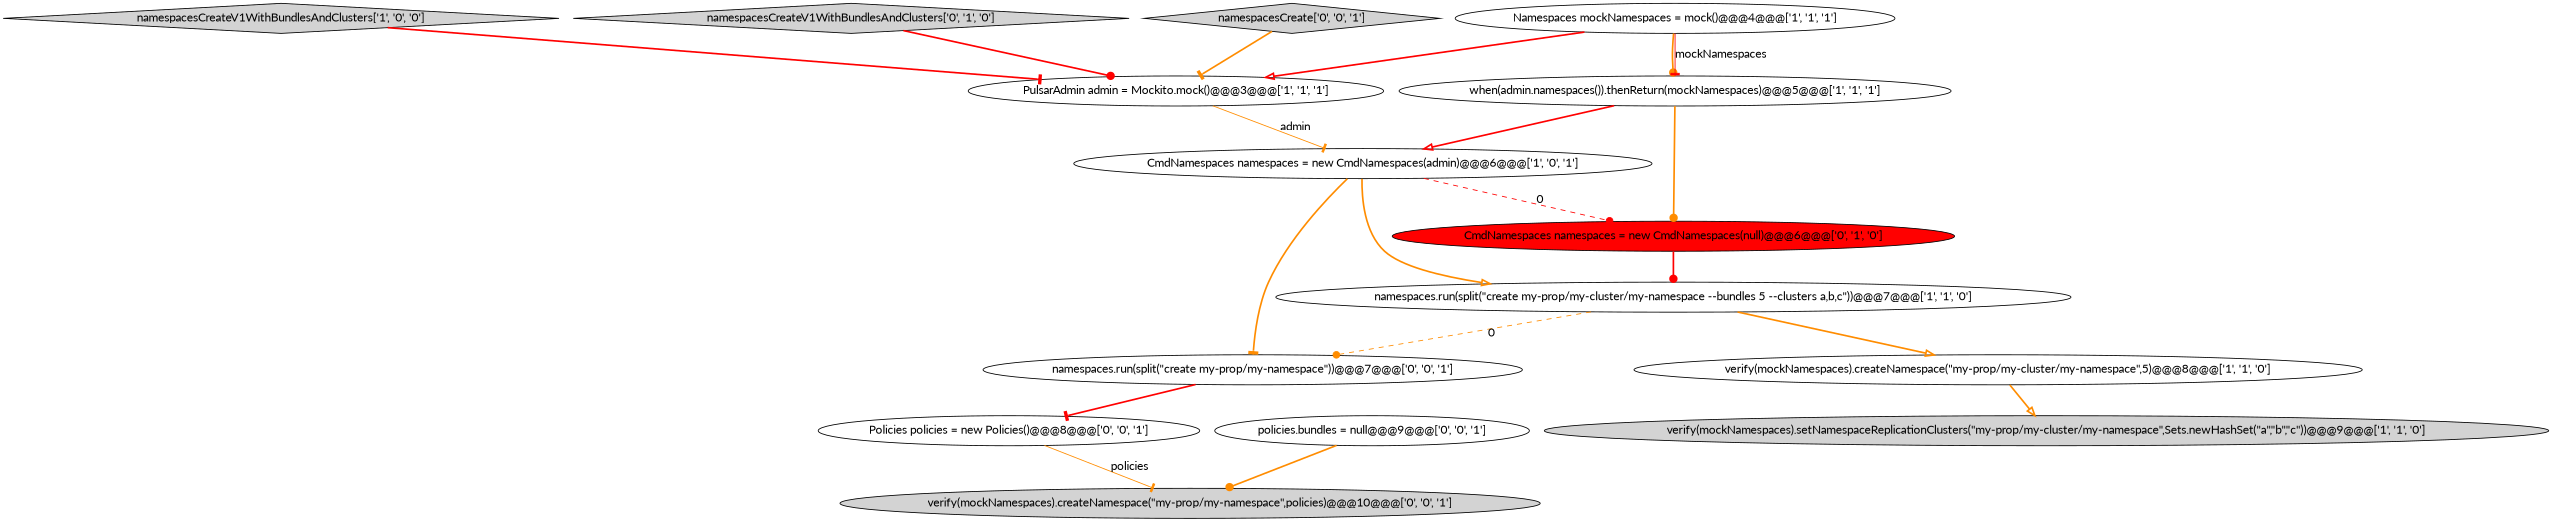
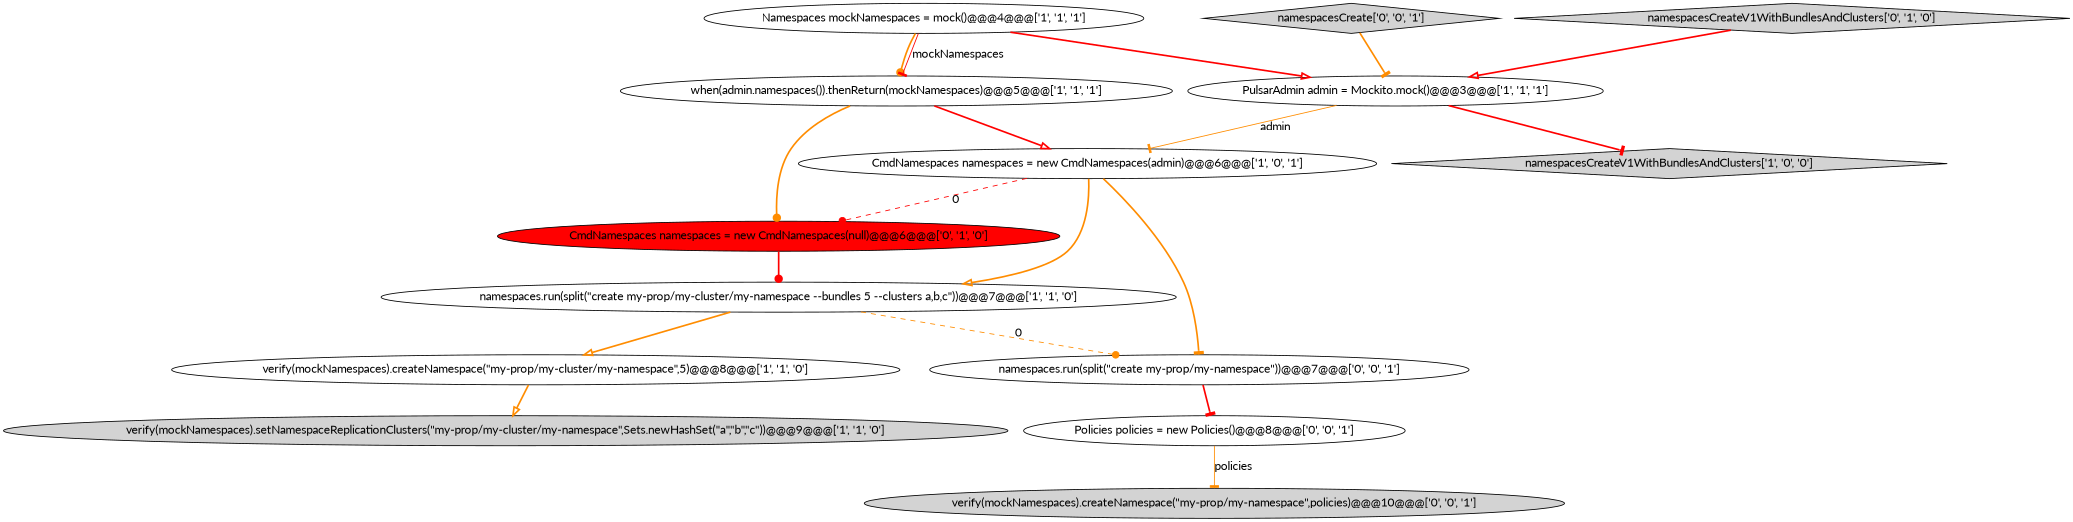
(713, 53) -> (1534, 128)
(1005, 53) -> (1604, 53)
(1372, 431) -> none
